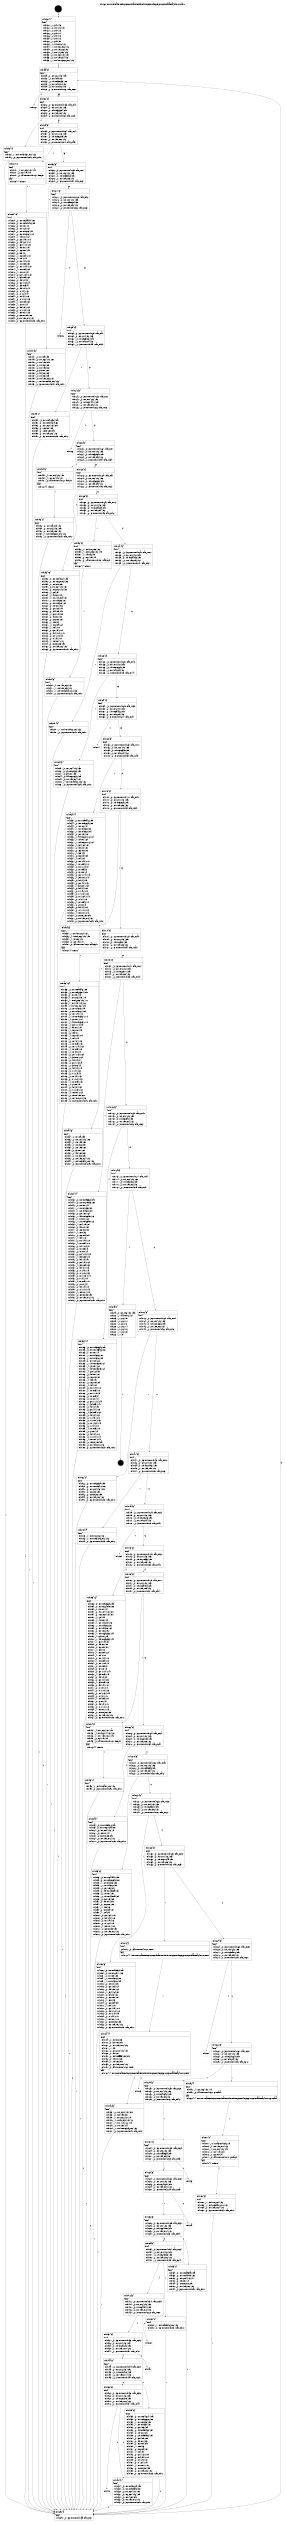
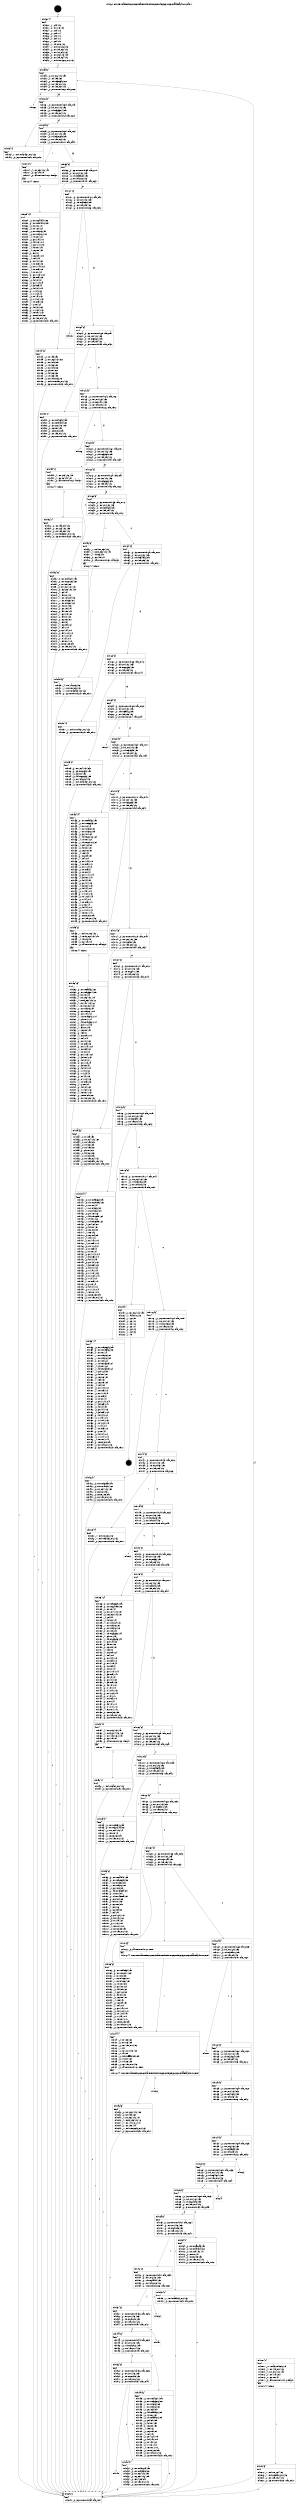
(231, 2091) -> none
